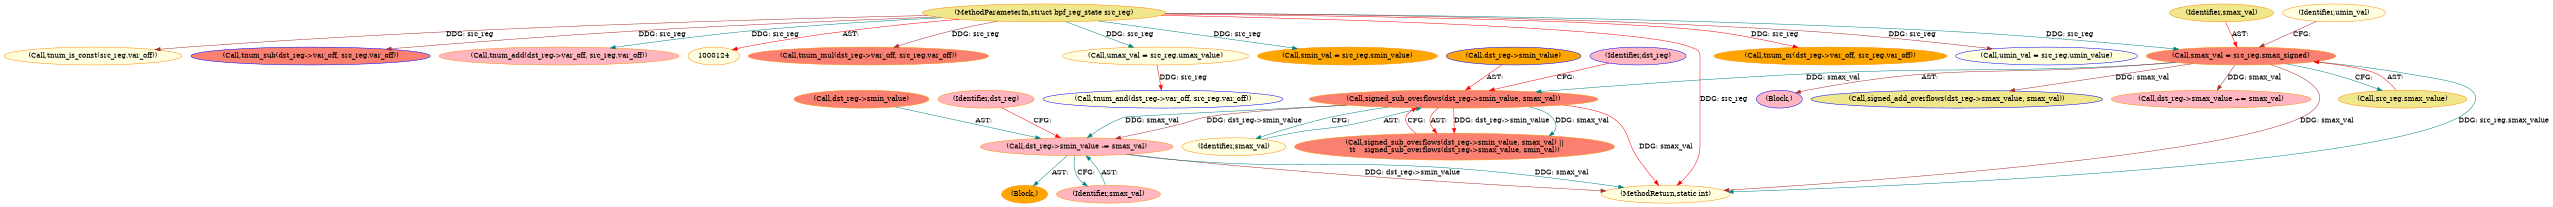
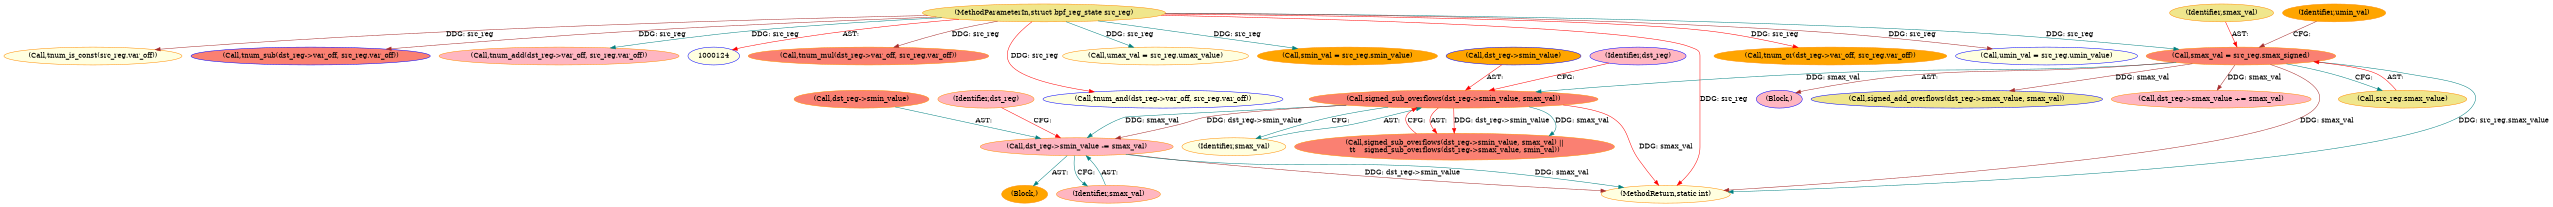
(2334, 13) -> (2334, 13)
(714, 56) -> (714, 56)
(1159, 75) -> (1023, 74)
